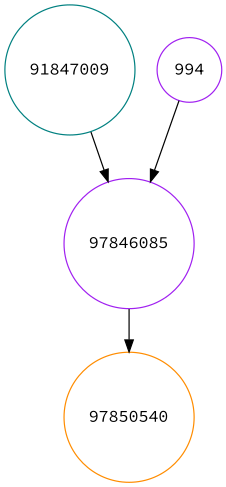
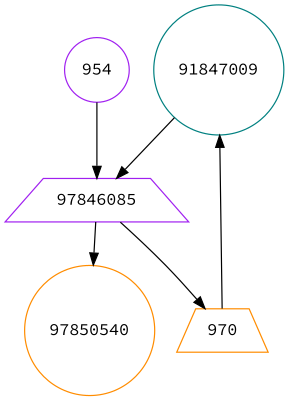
(189, 70) -> (97, 70)
(129, 244) -> (97, 200)
none -> (222, 331)
